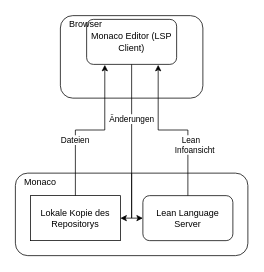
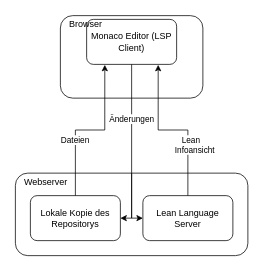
(32, 214) -> (40, 214)
(75, 218) -> (75, 218)
